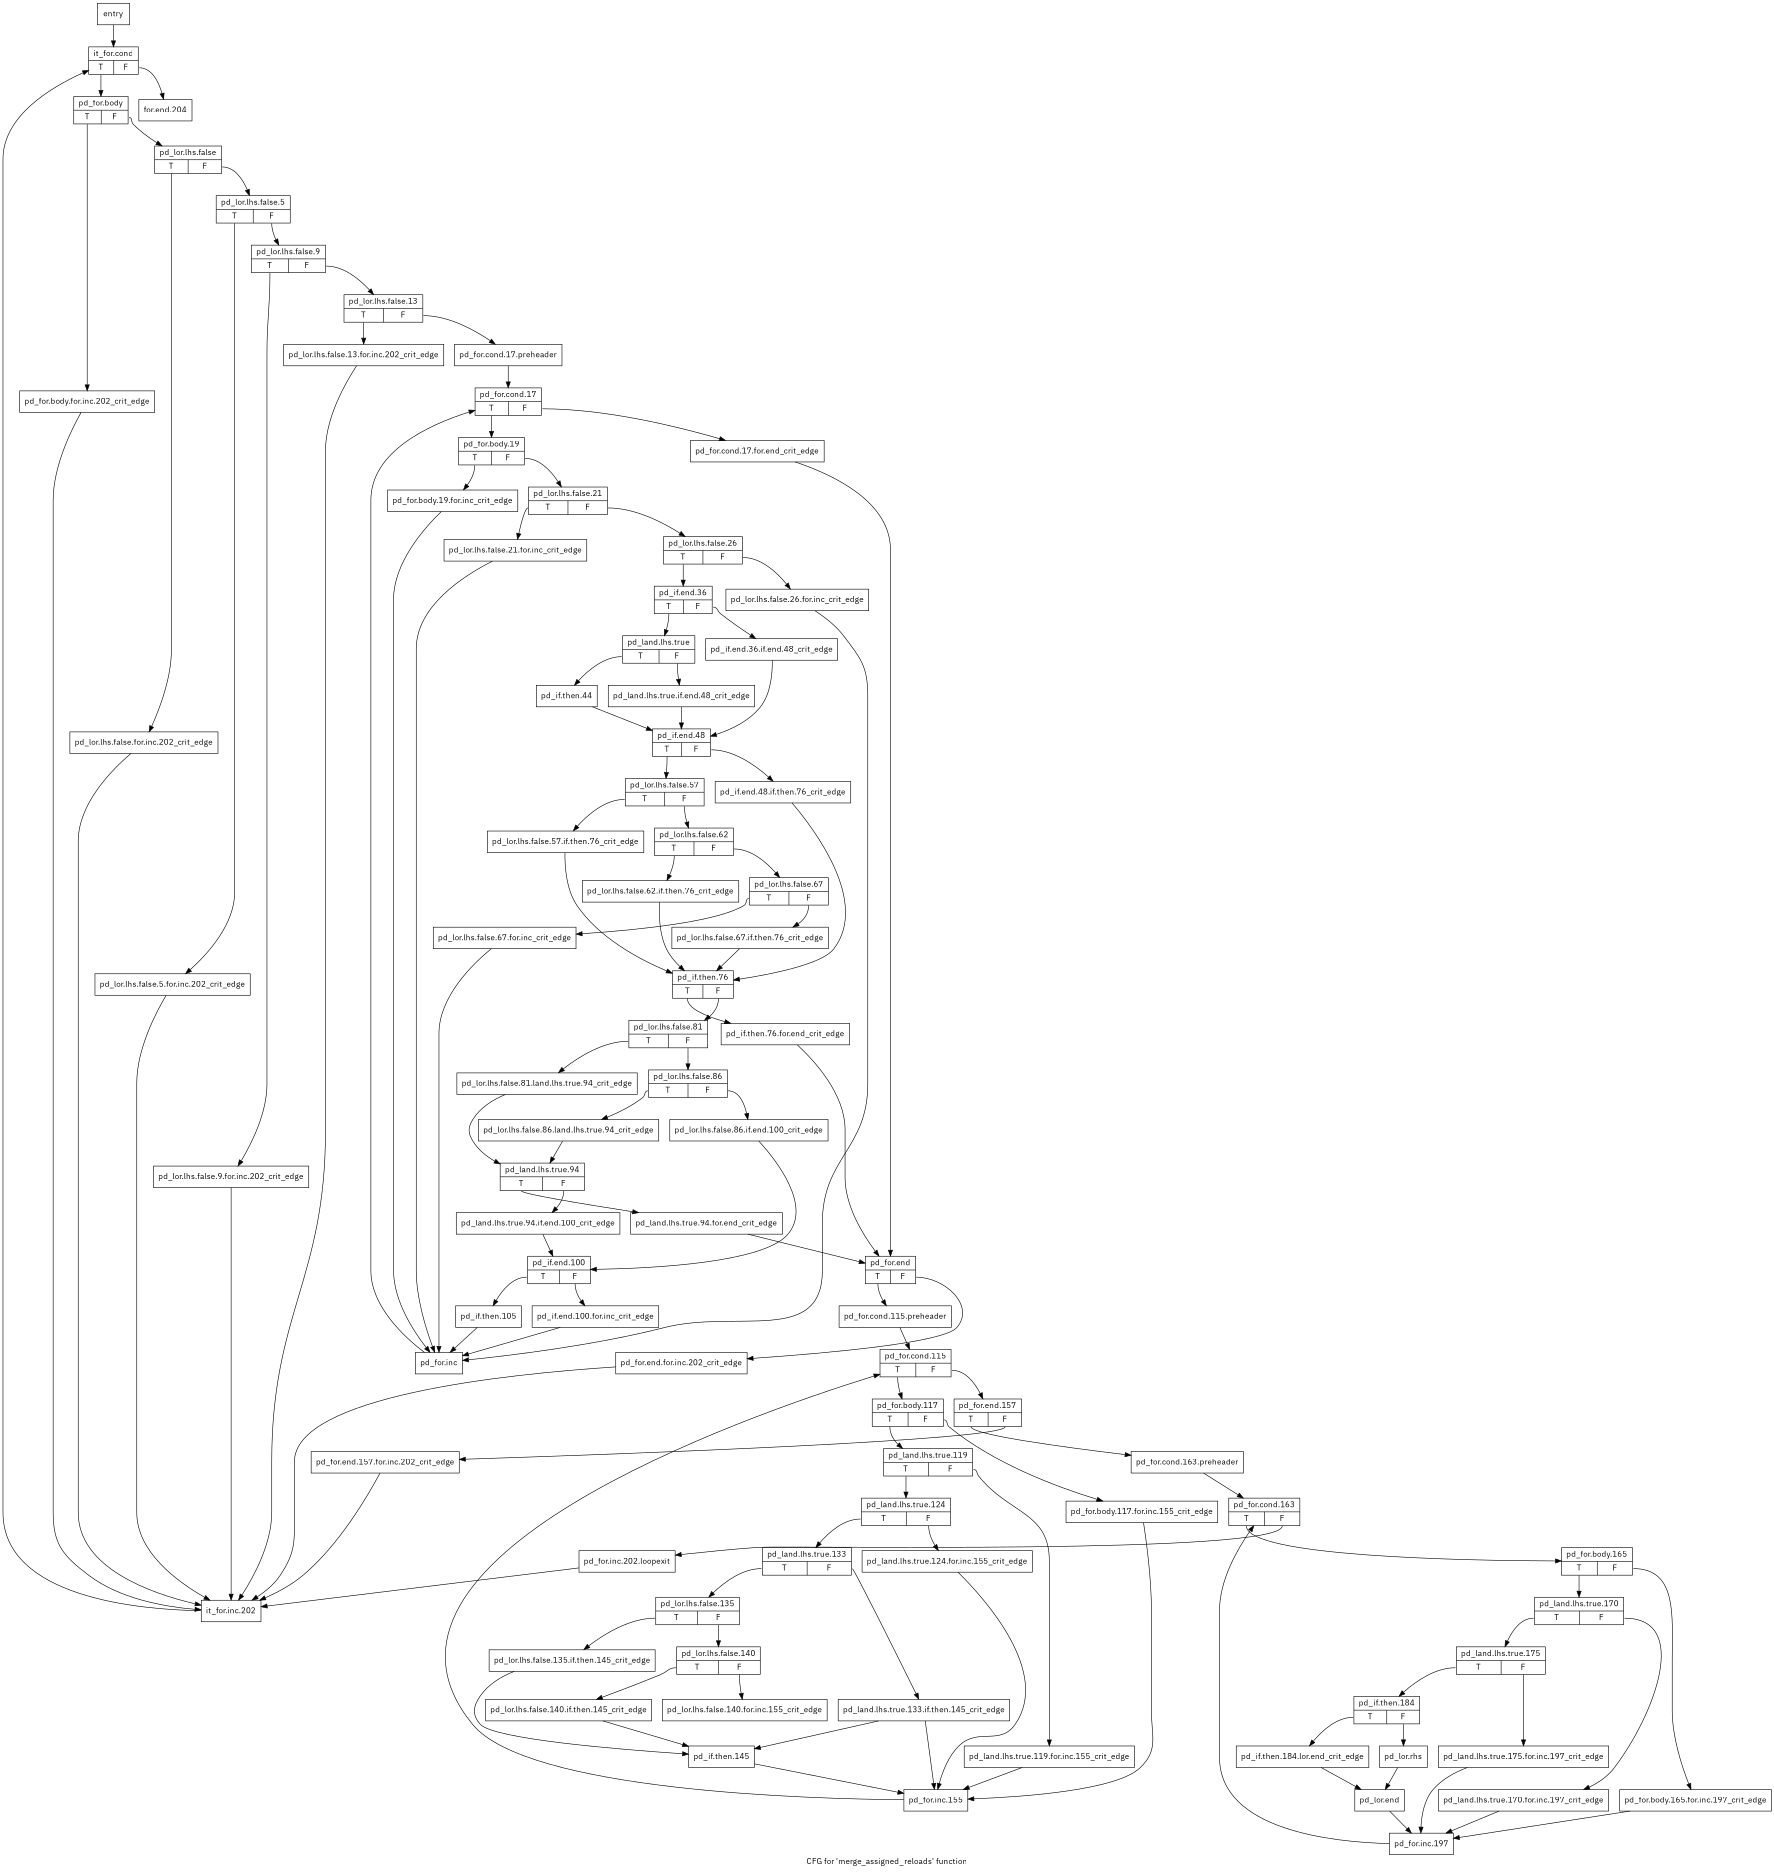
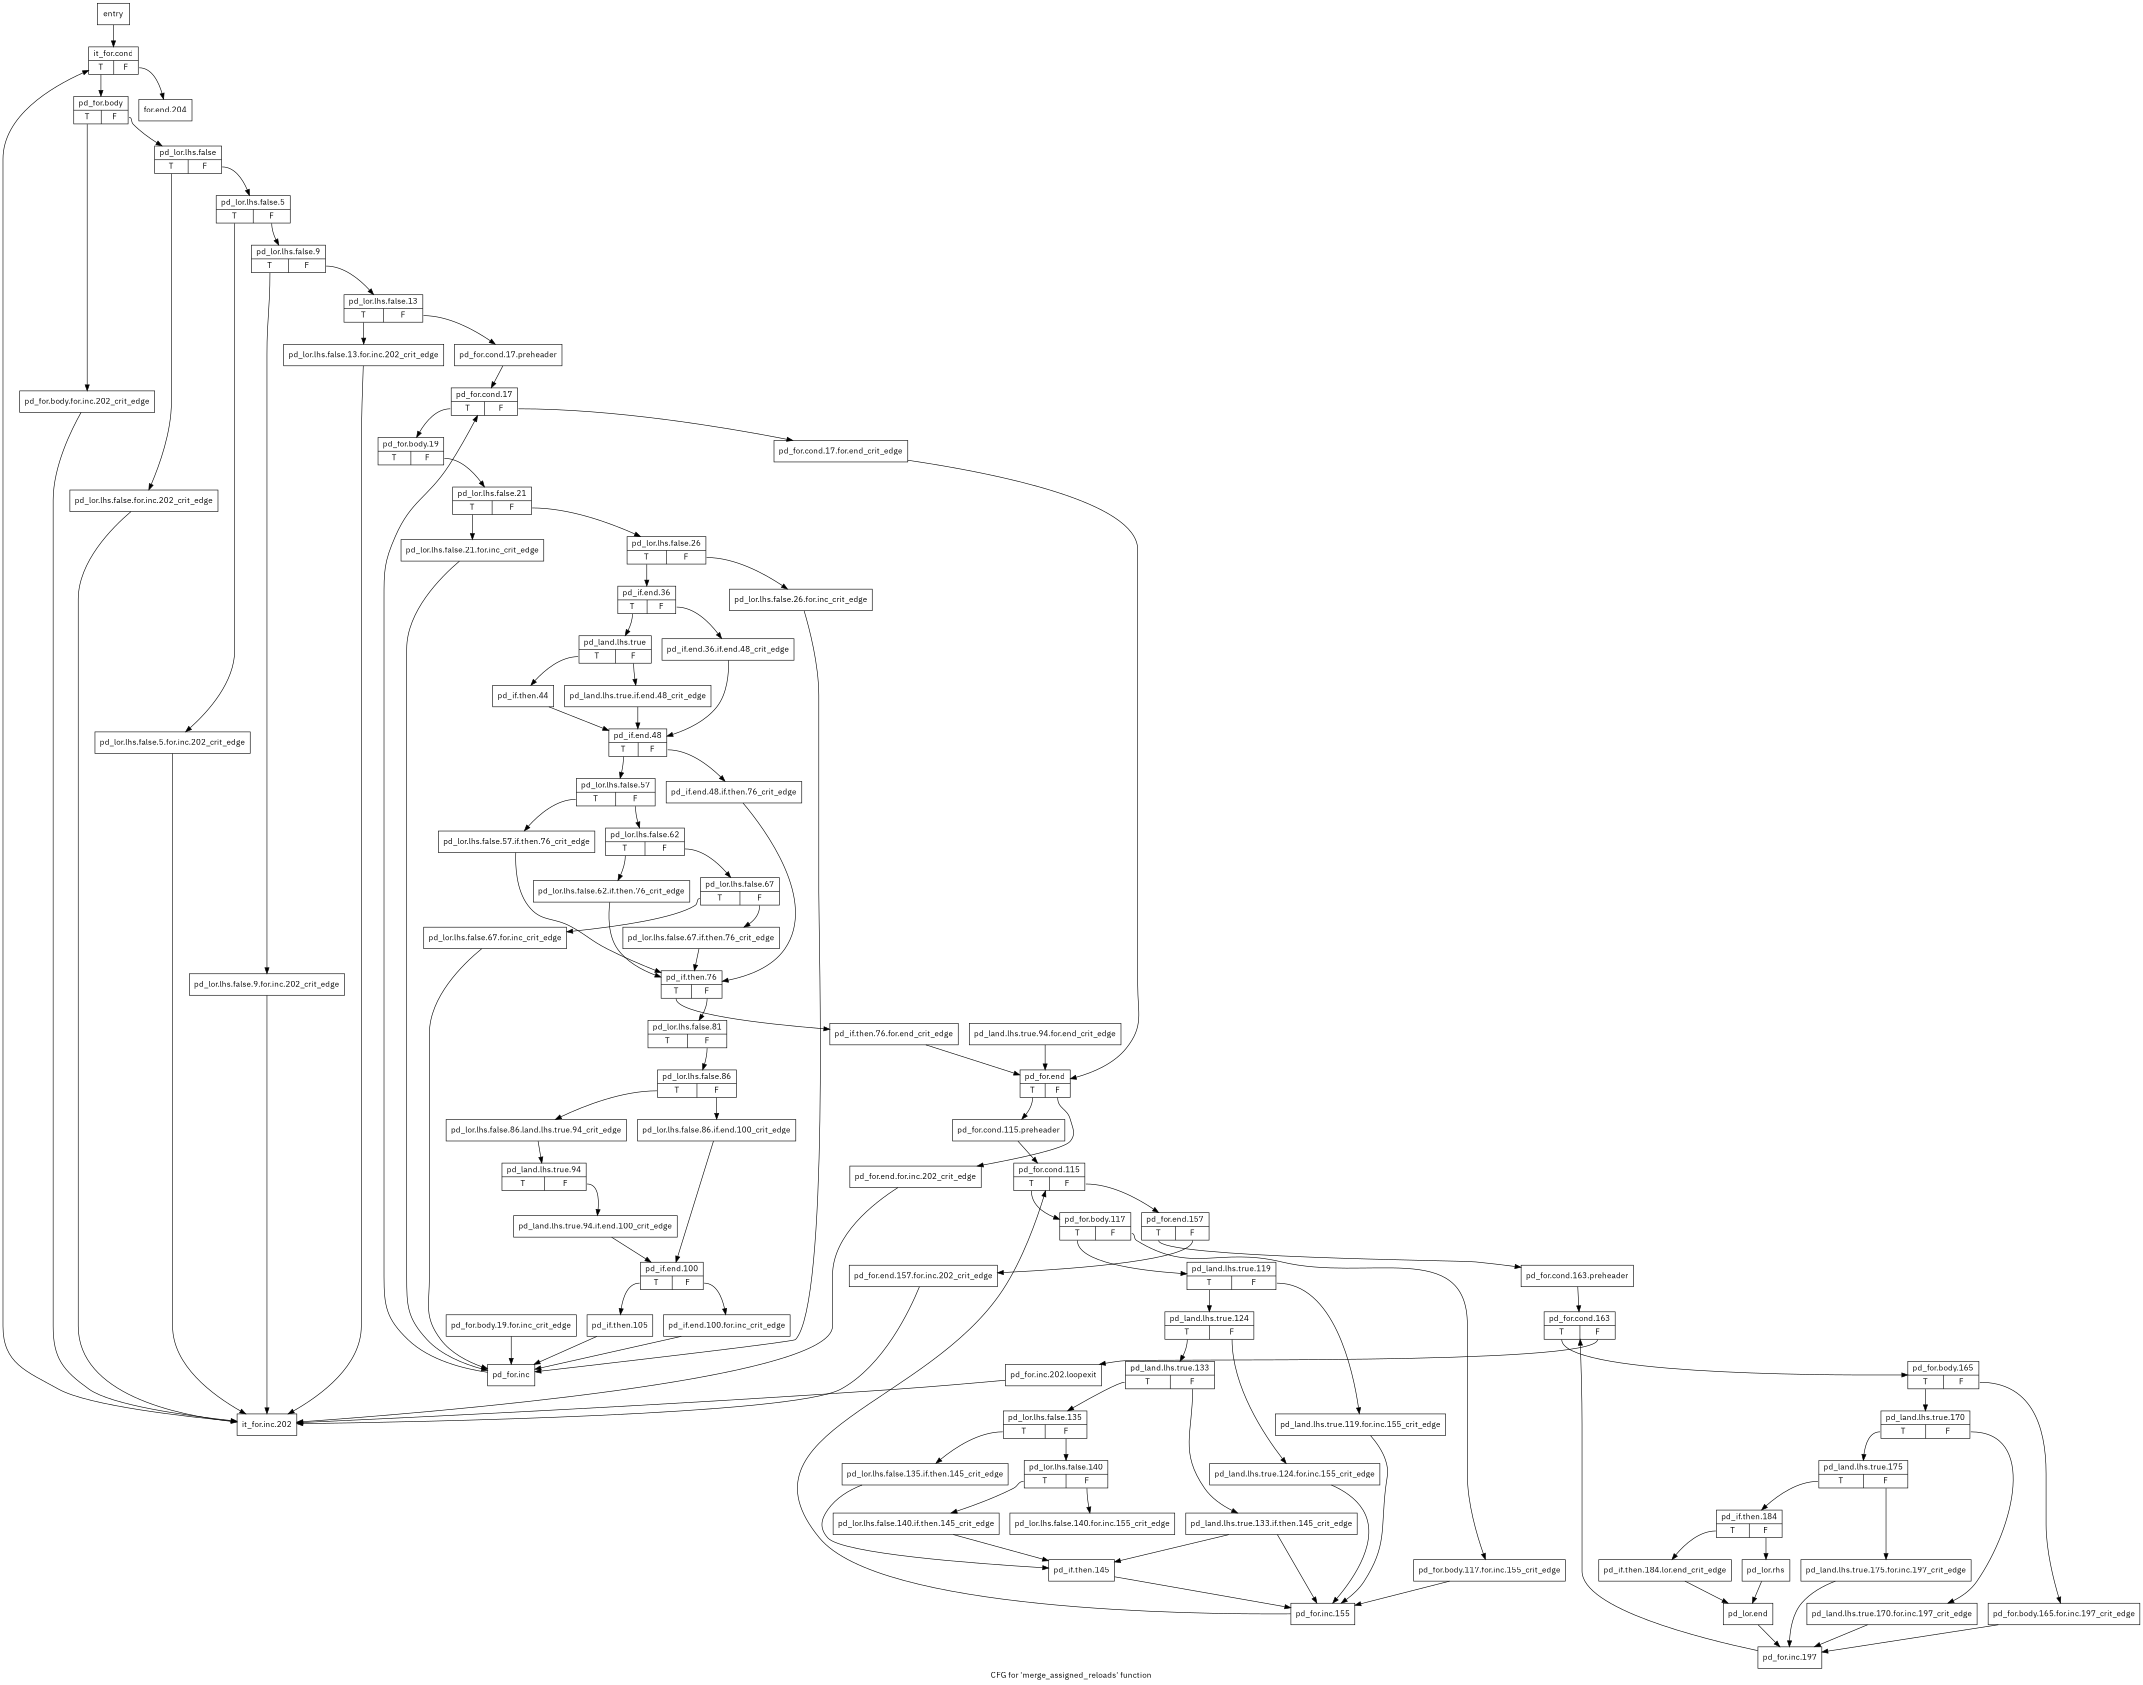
(473, 476) -> none
(547, 1084) -> none
(577, 1203) -> none
